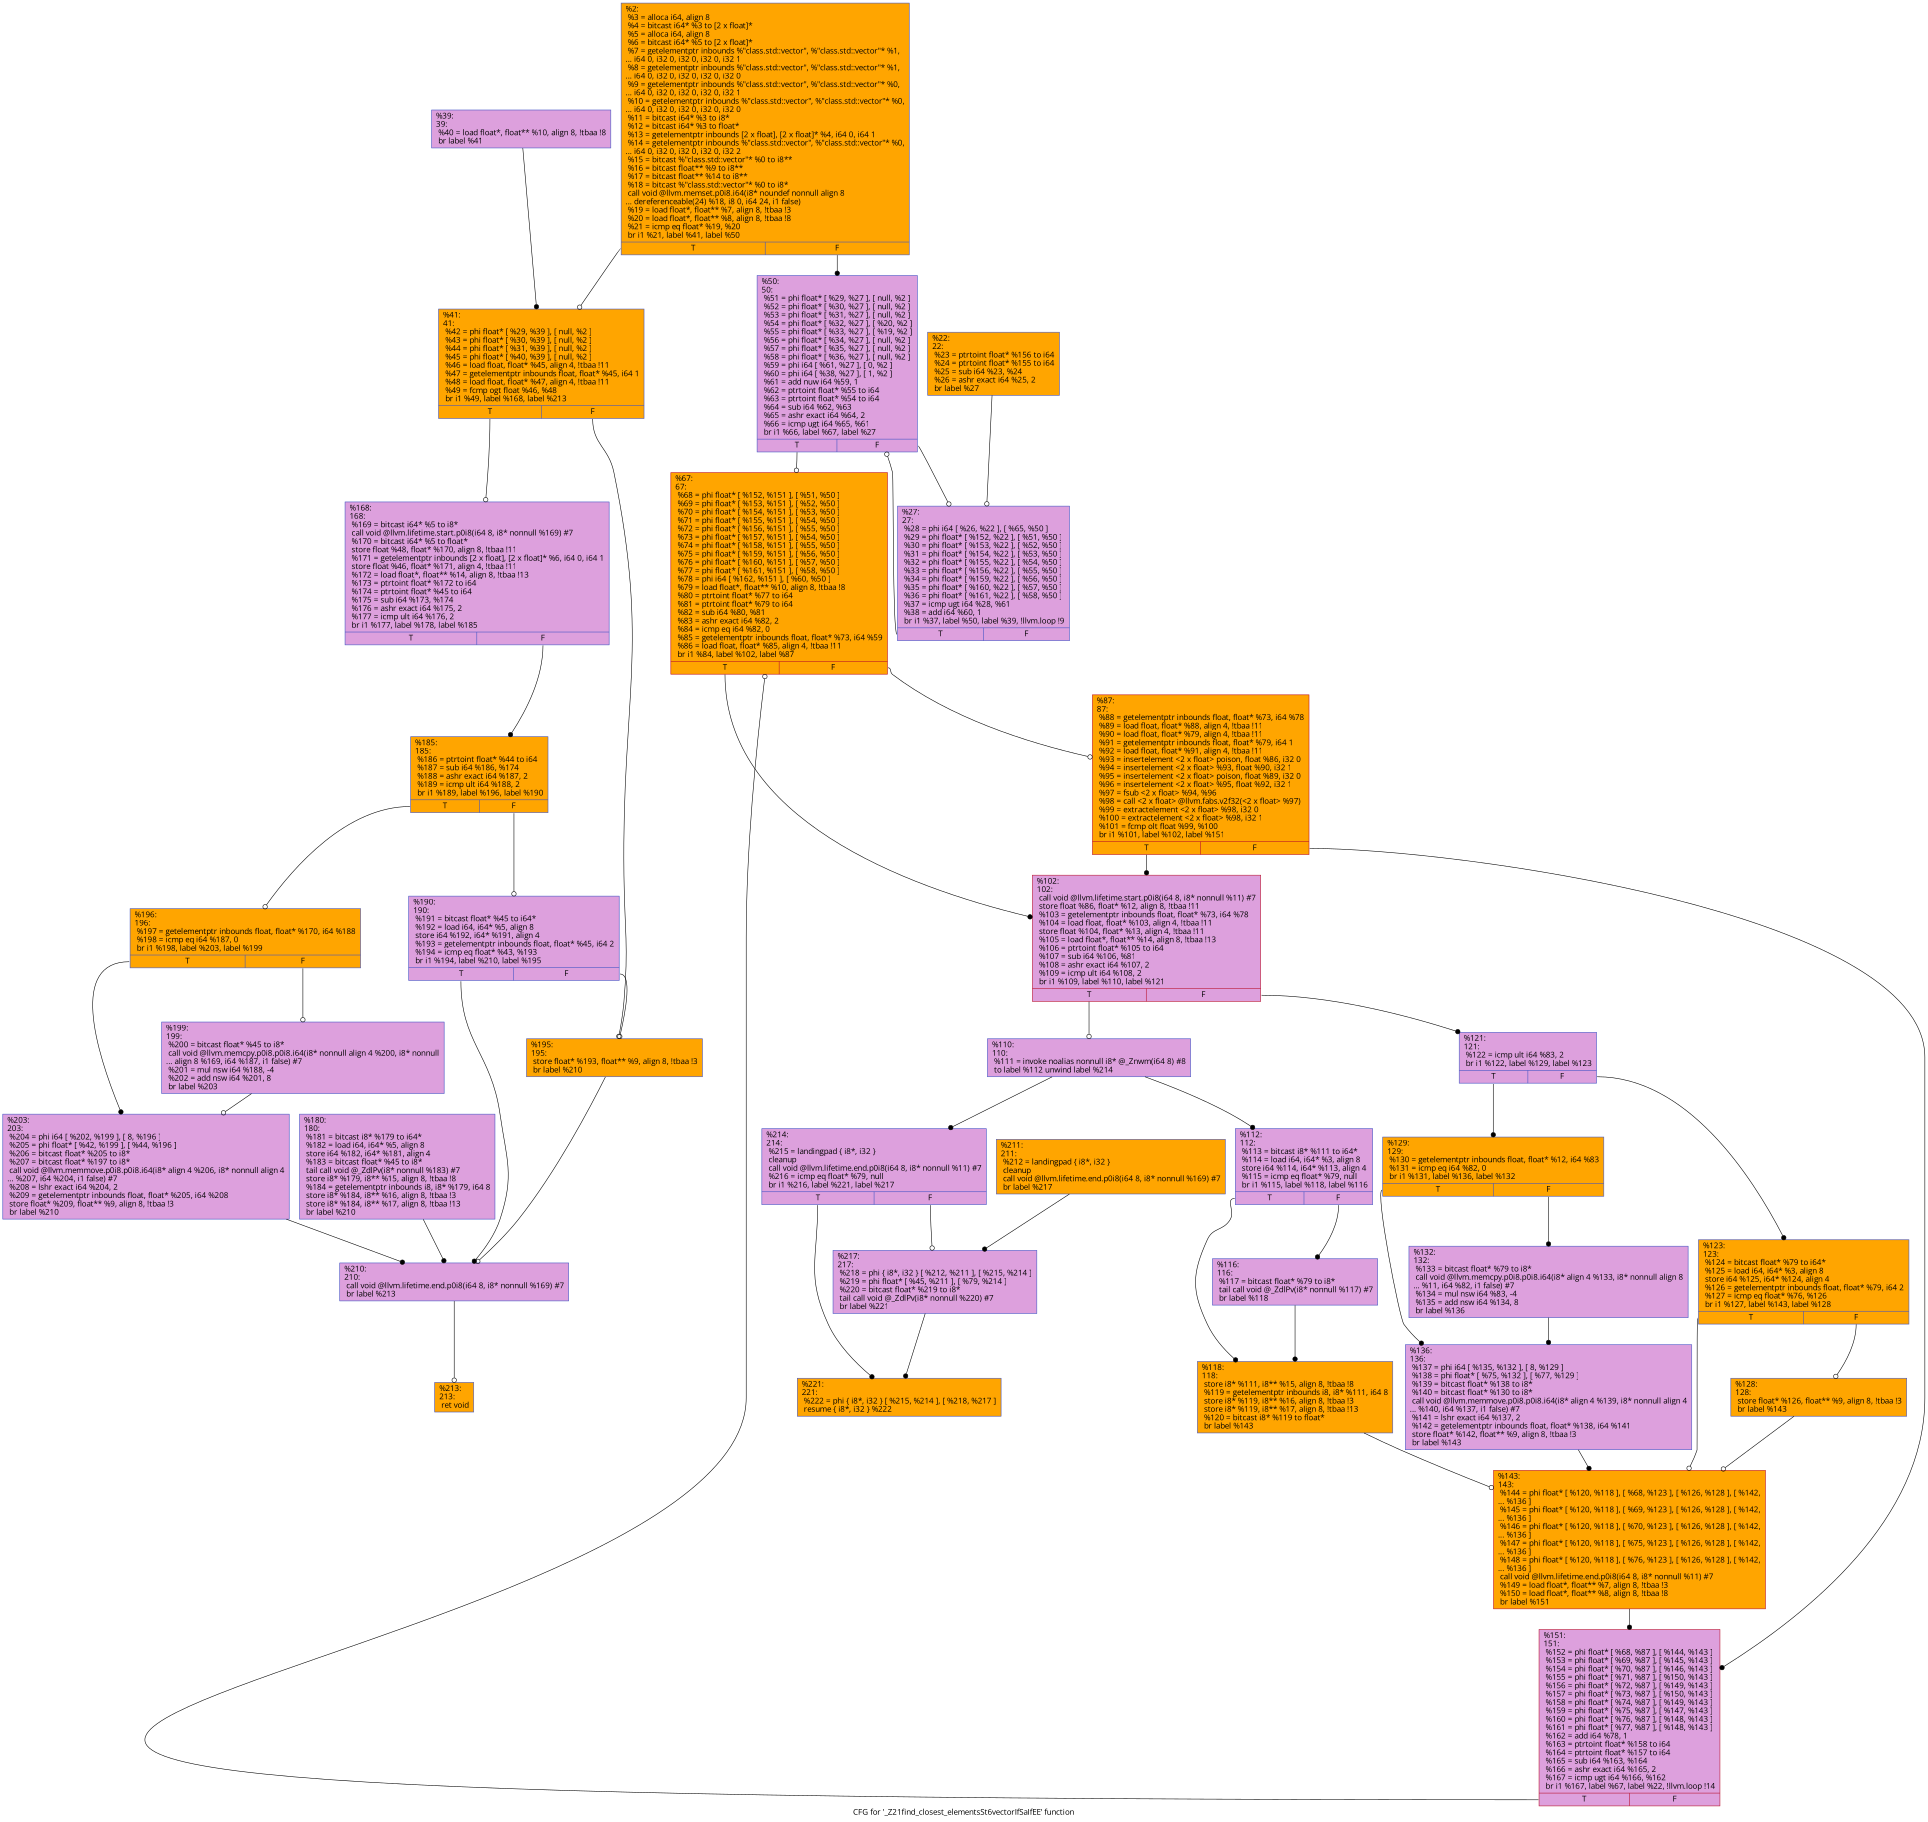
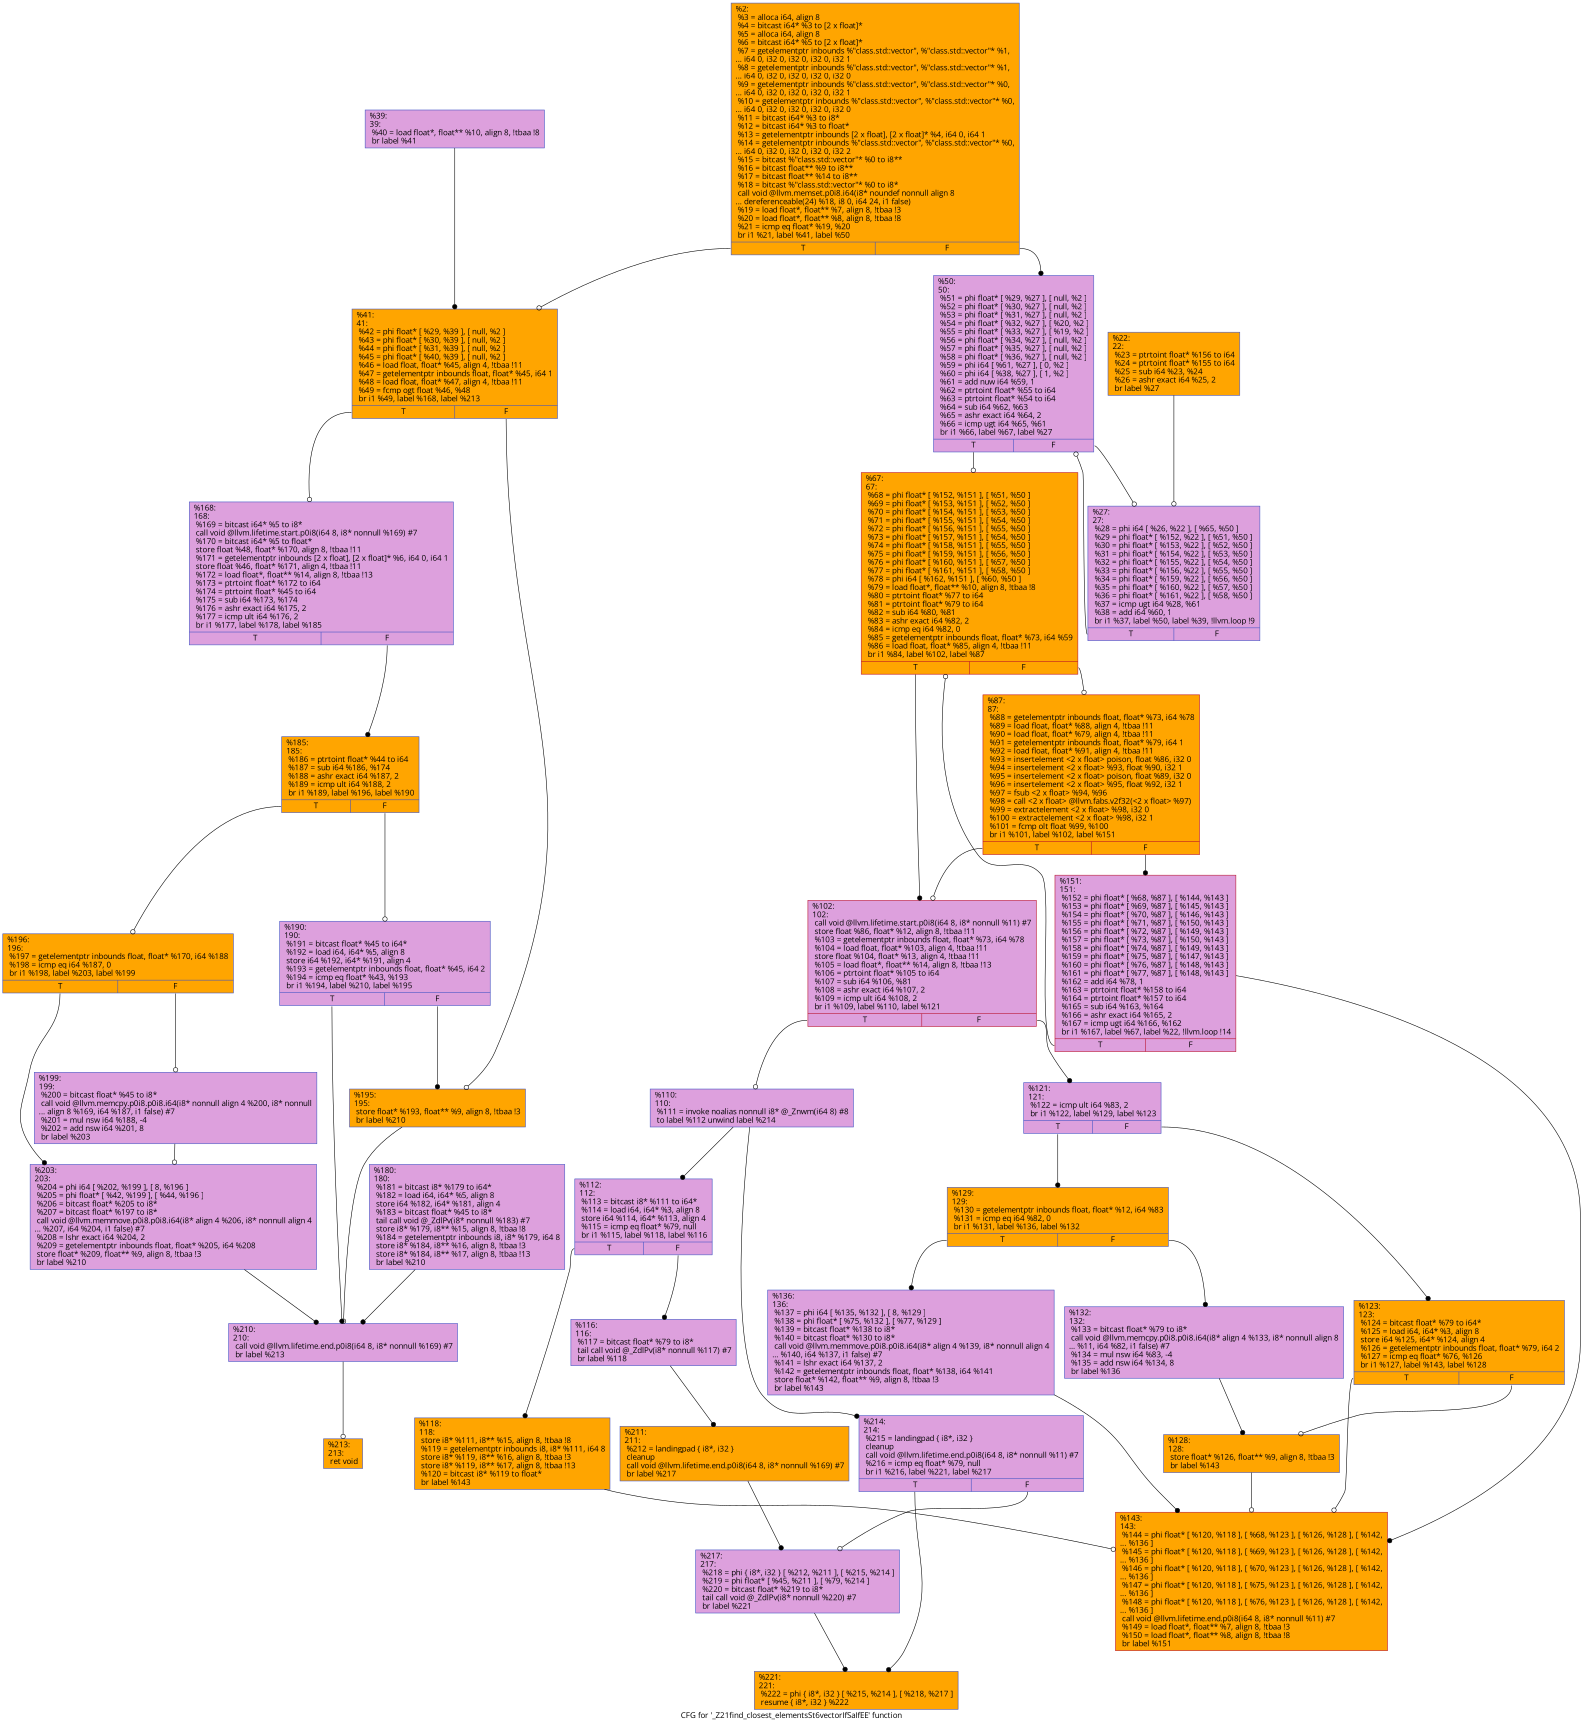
(1147, 863) -> (951, 864)
(626, 1003) -> (437, 1045)
(1549, 1329) -> (1230, 1404)
(1295, 1331) -> (691, 1394)
(1629, 1617) -> (1577, 1198)
